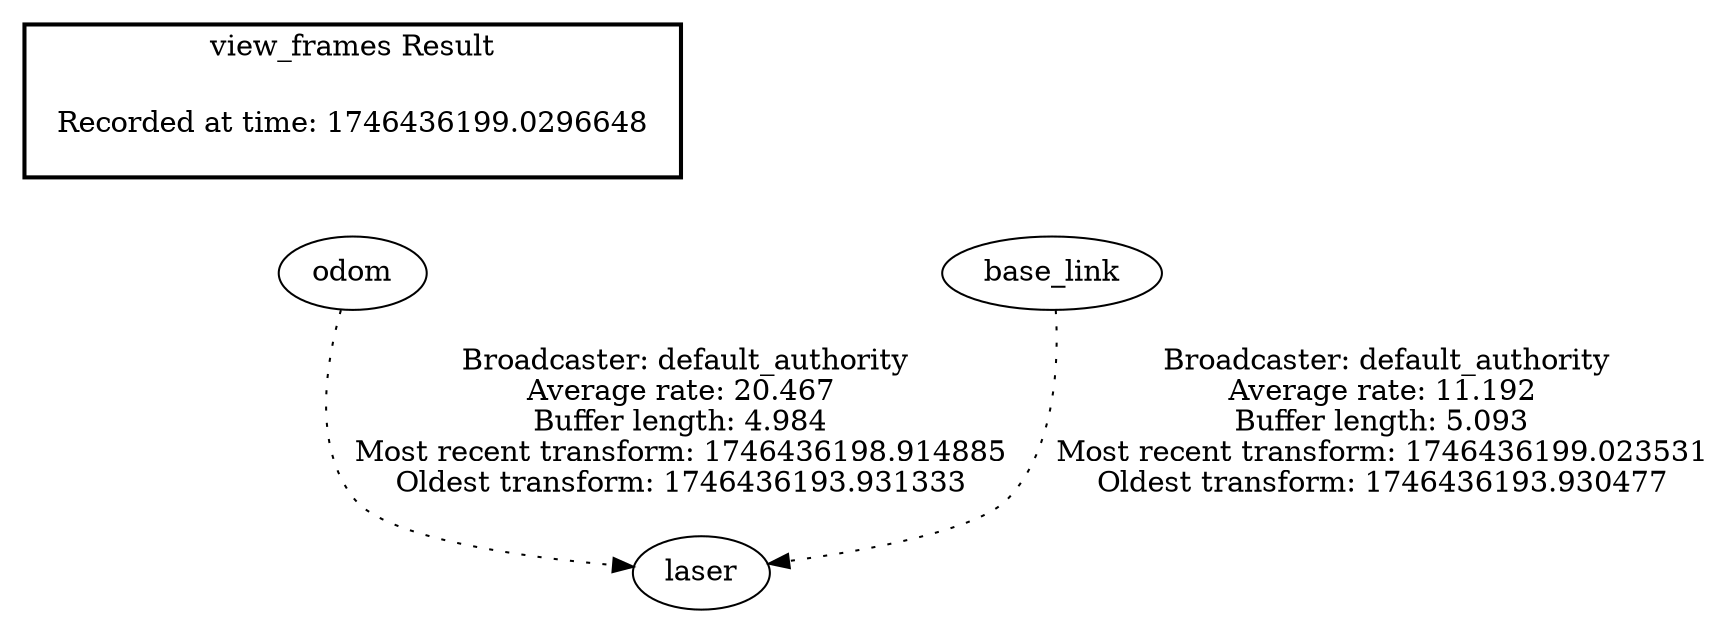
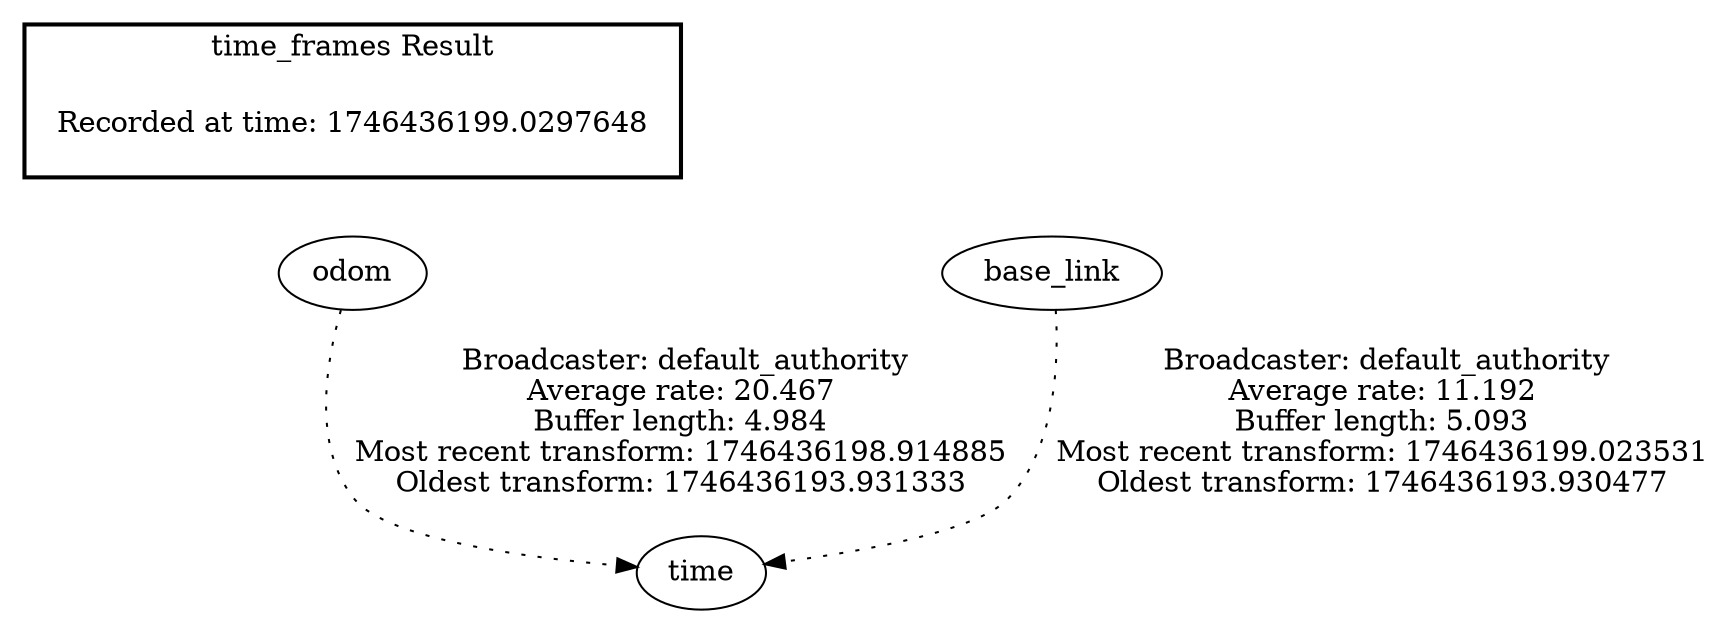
(353, 48) -> (353, 48)
(353, 124) -> (353, 124)
(701, 573) -> (701, 573)
